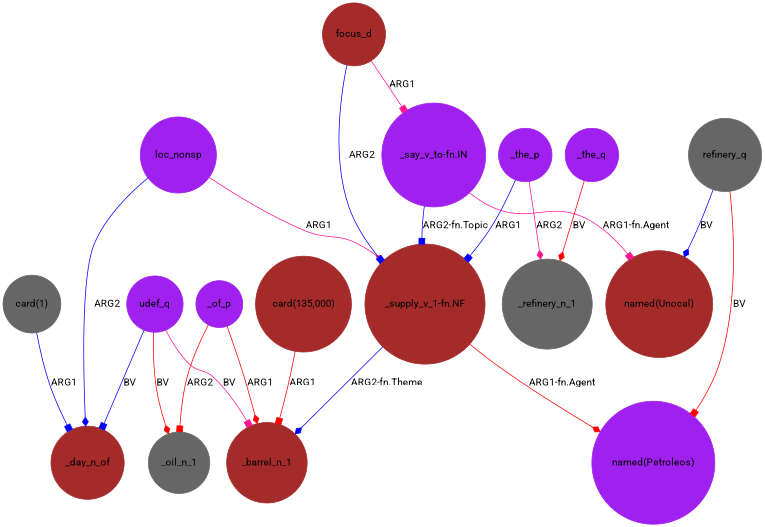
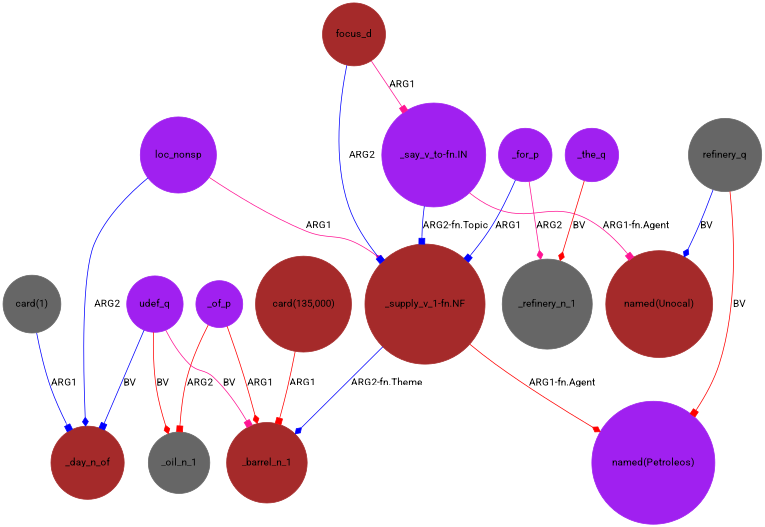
(525, 155) -> (525, 155)
